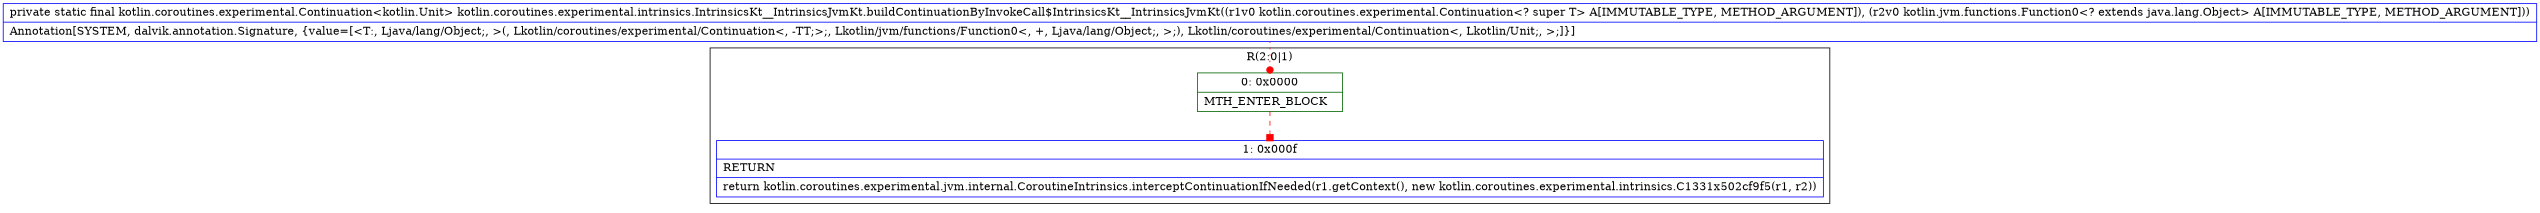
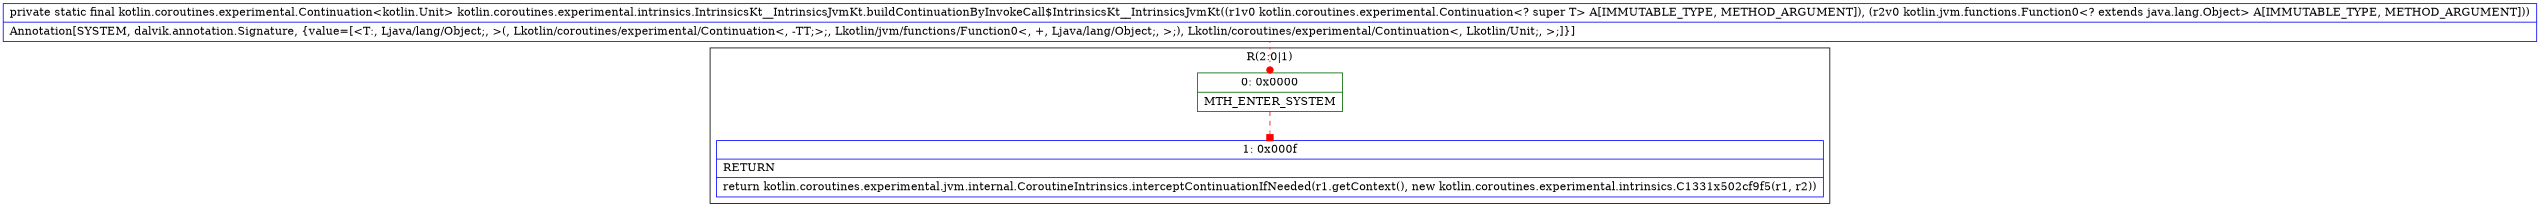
(1266, 102) -> (1270, 102)
